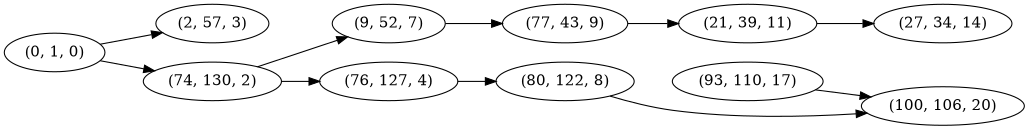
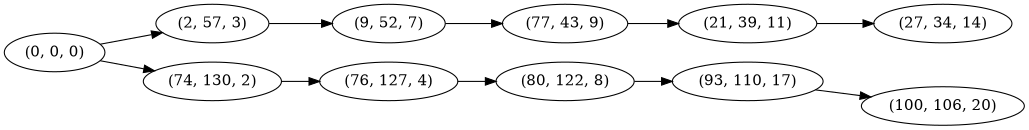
(55, 52) -> (55, 52)
(297, 54) -> (295, 24)
(732, 115) -> (648, 81)
